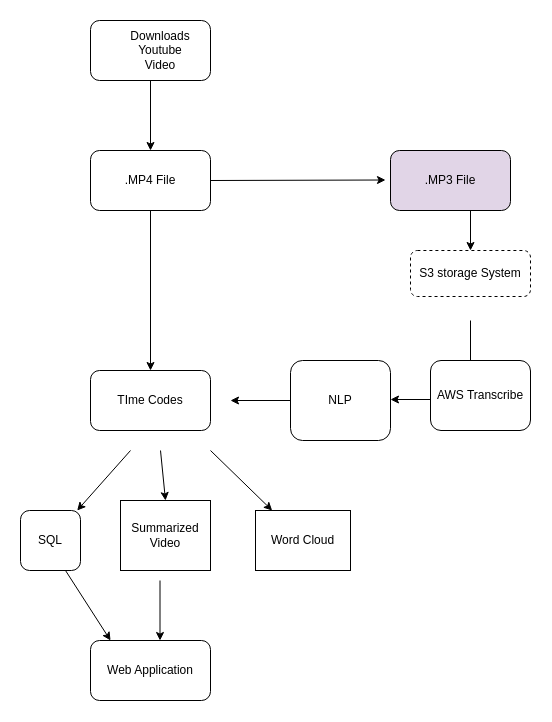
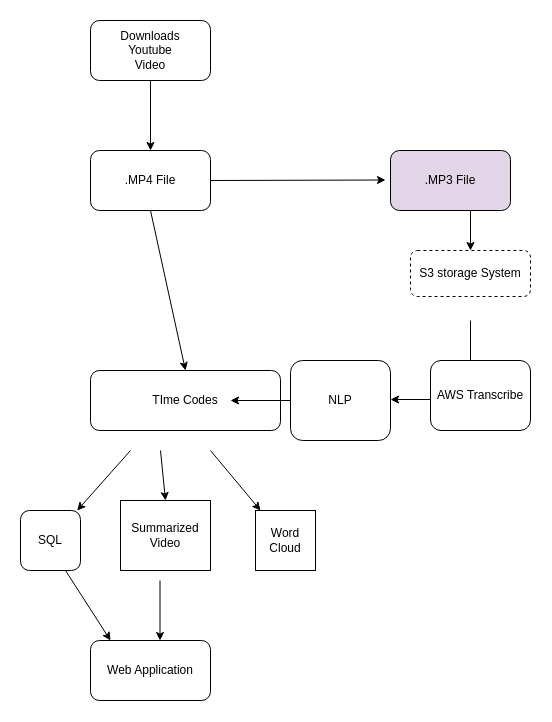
(161, 51) -> (151, 51)
(151, 401) -> (186, 401)
(303, 541) -> (286, 541)
